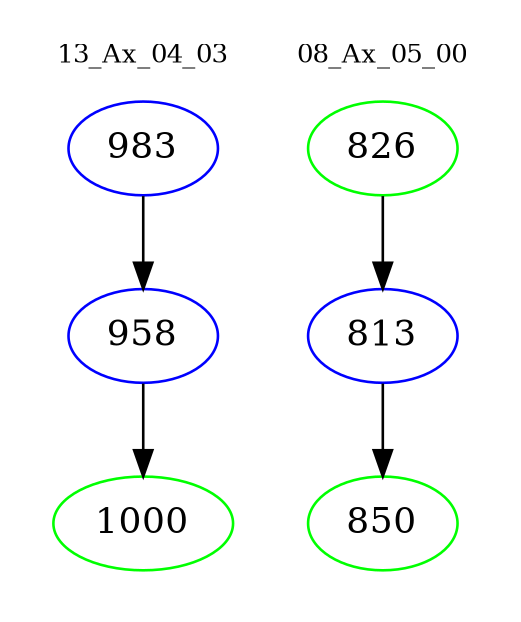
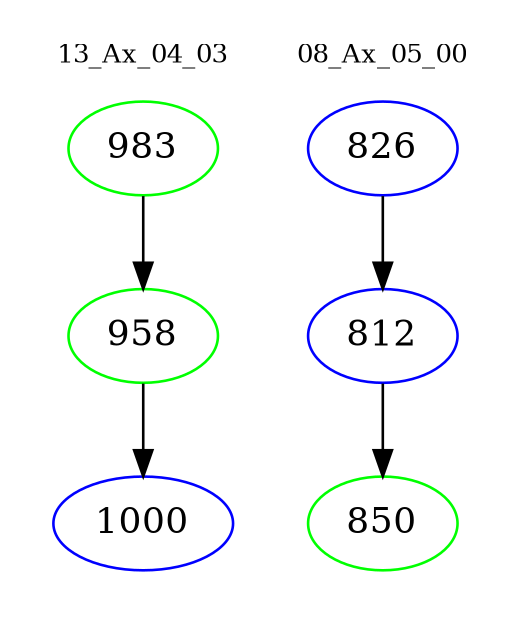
(143, 148) -> (143, 148)
(383, 148) -> (383, 148)
(143, 336) -> (143, 336)
(383, 336) -> (383, 336)
(143, 523) -> (143, 523)
